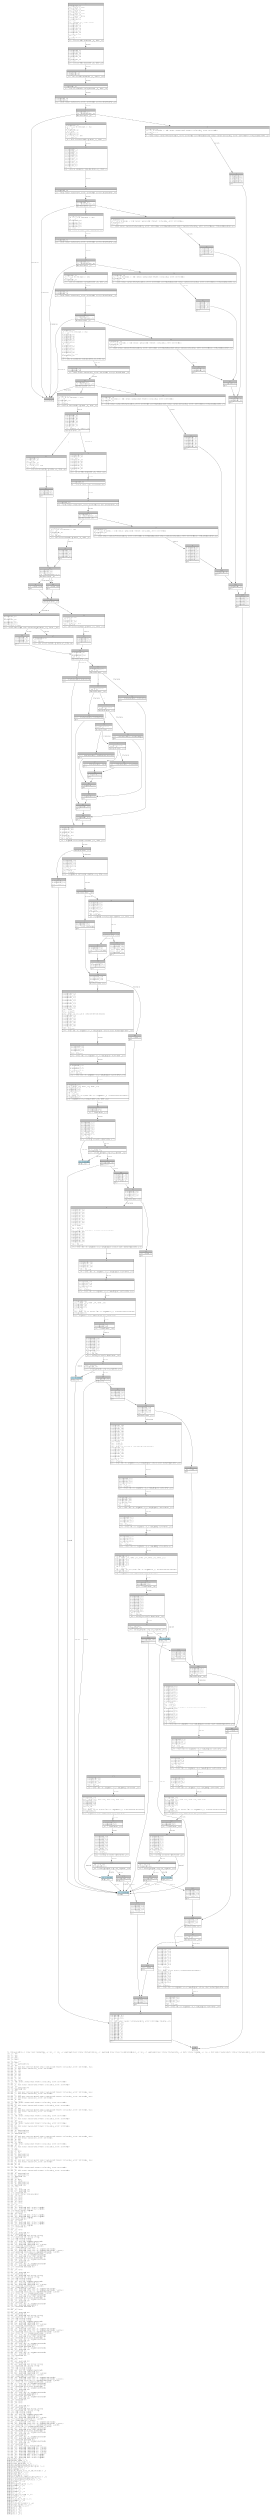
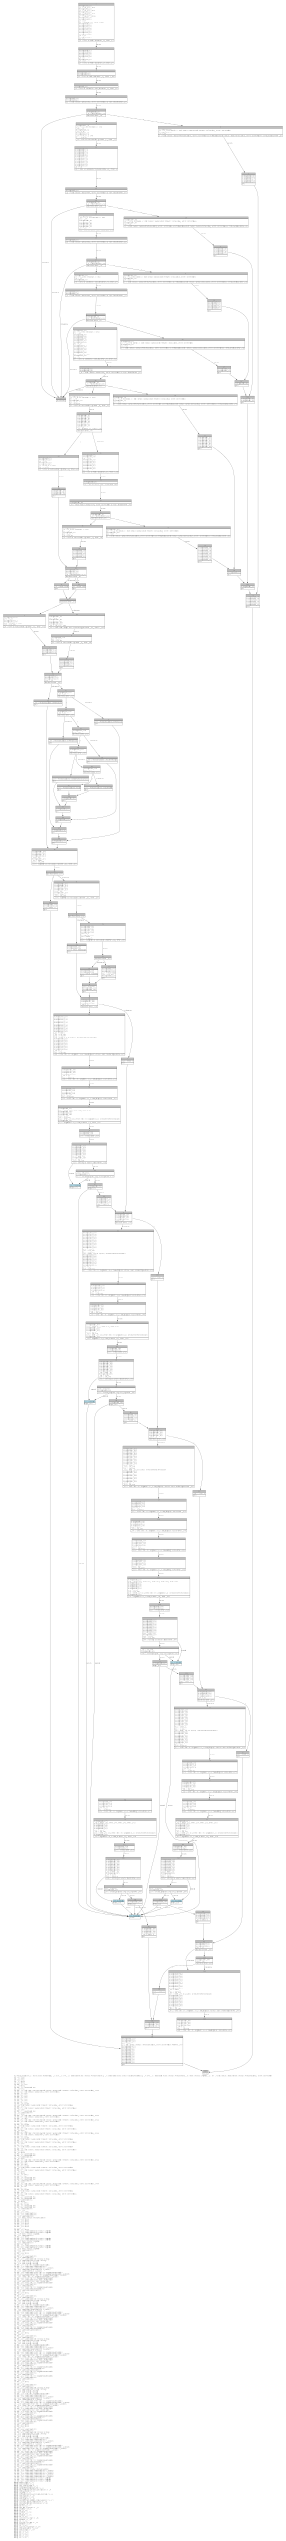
(26, 631) -> (69, 650)
